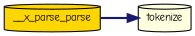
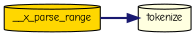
(52, 18) -> (52, 18)
